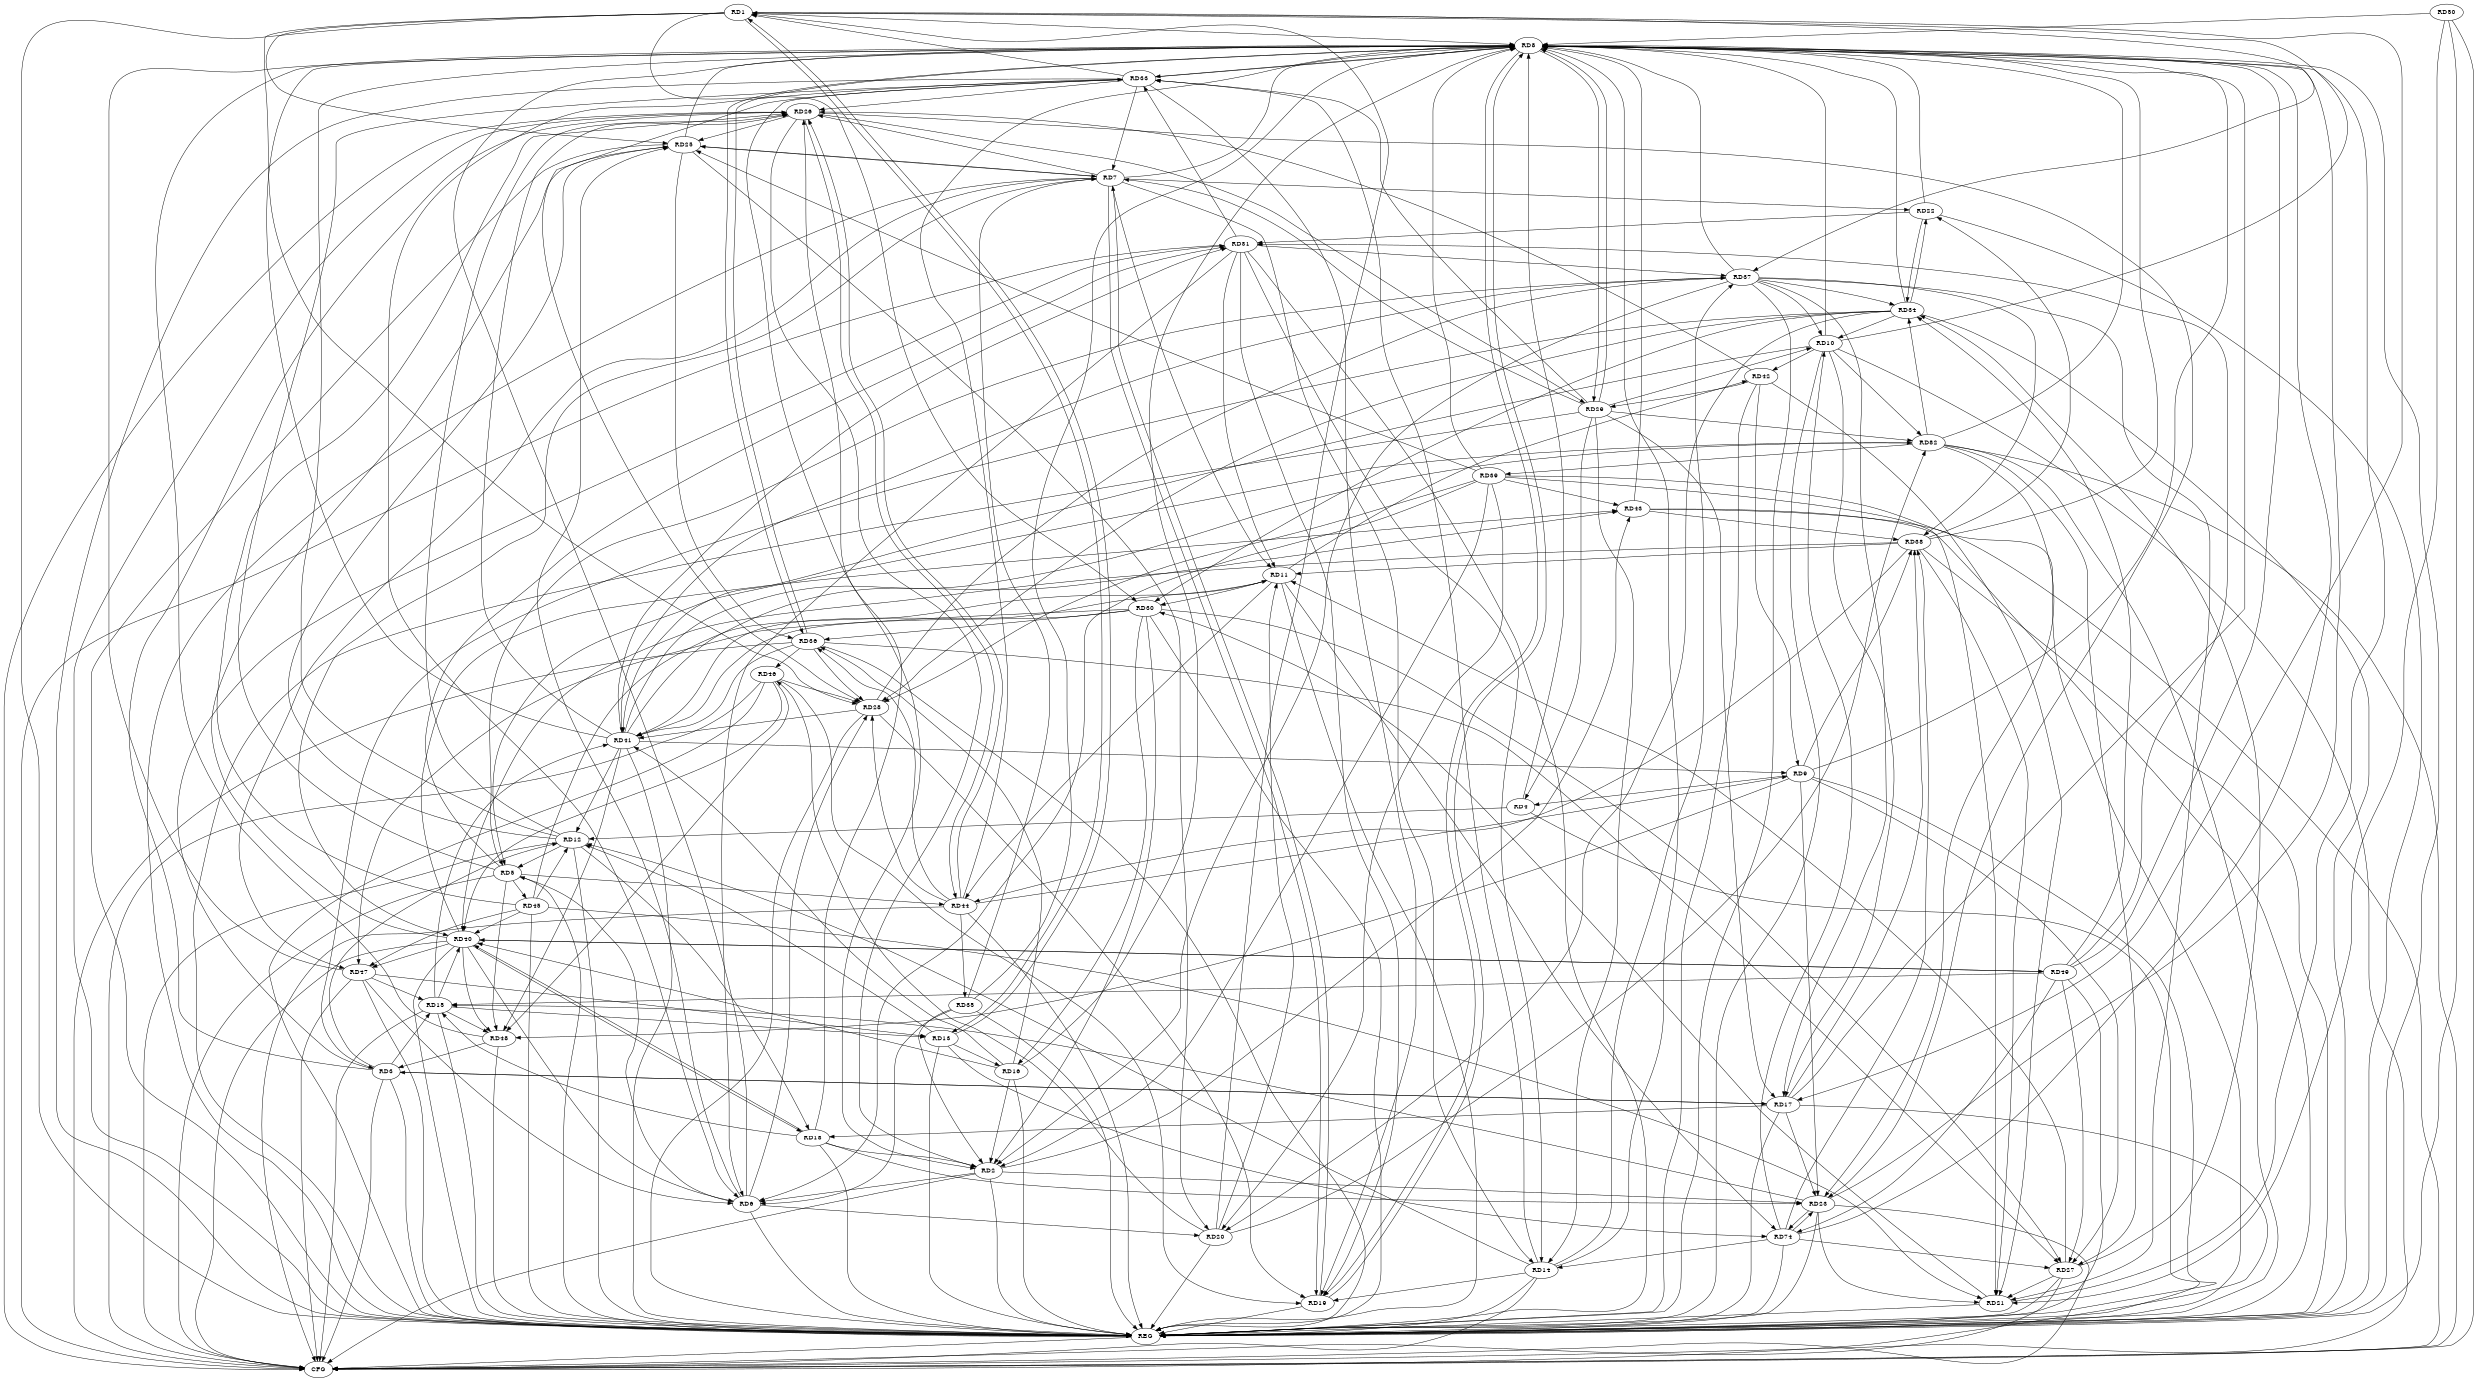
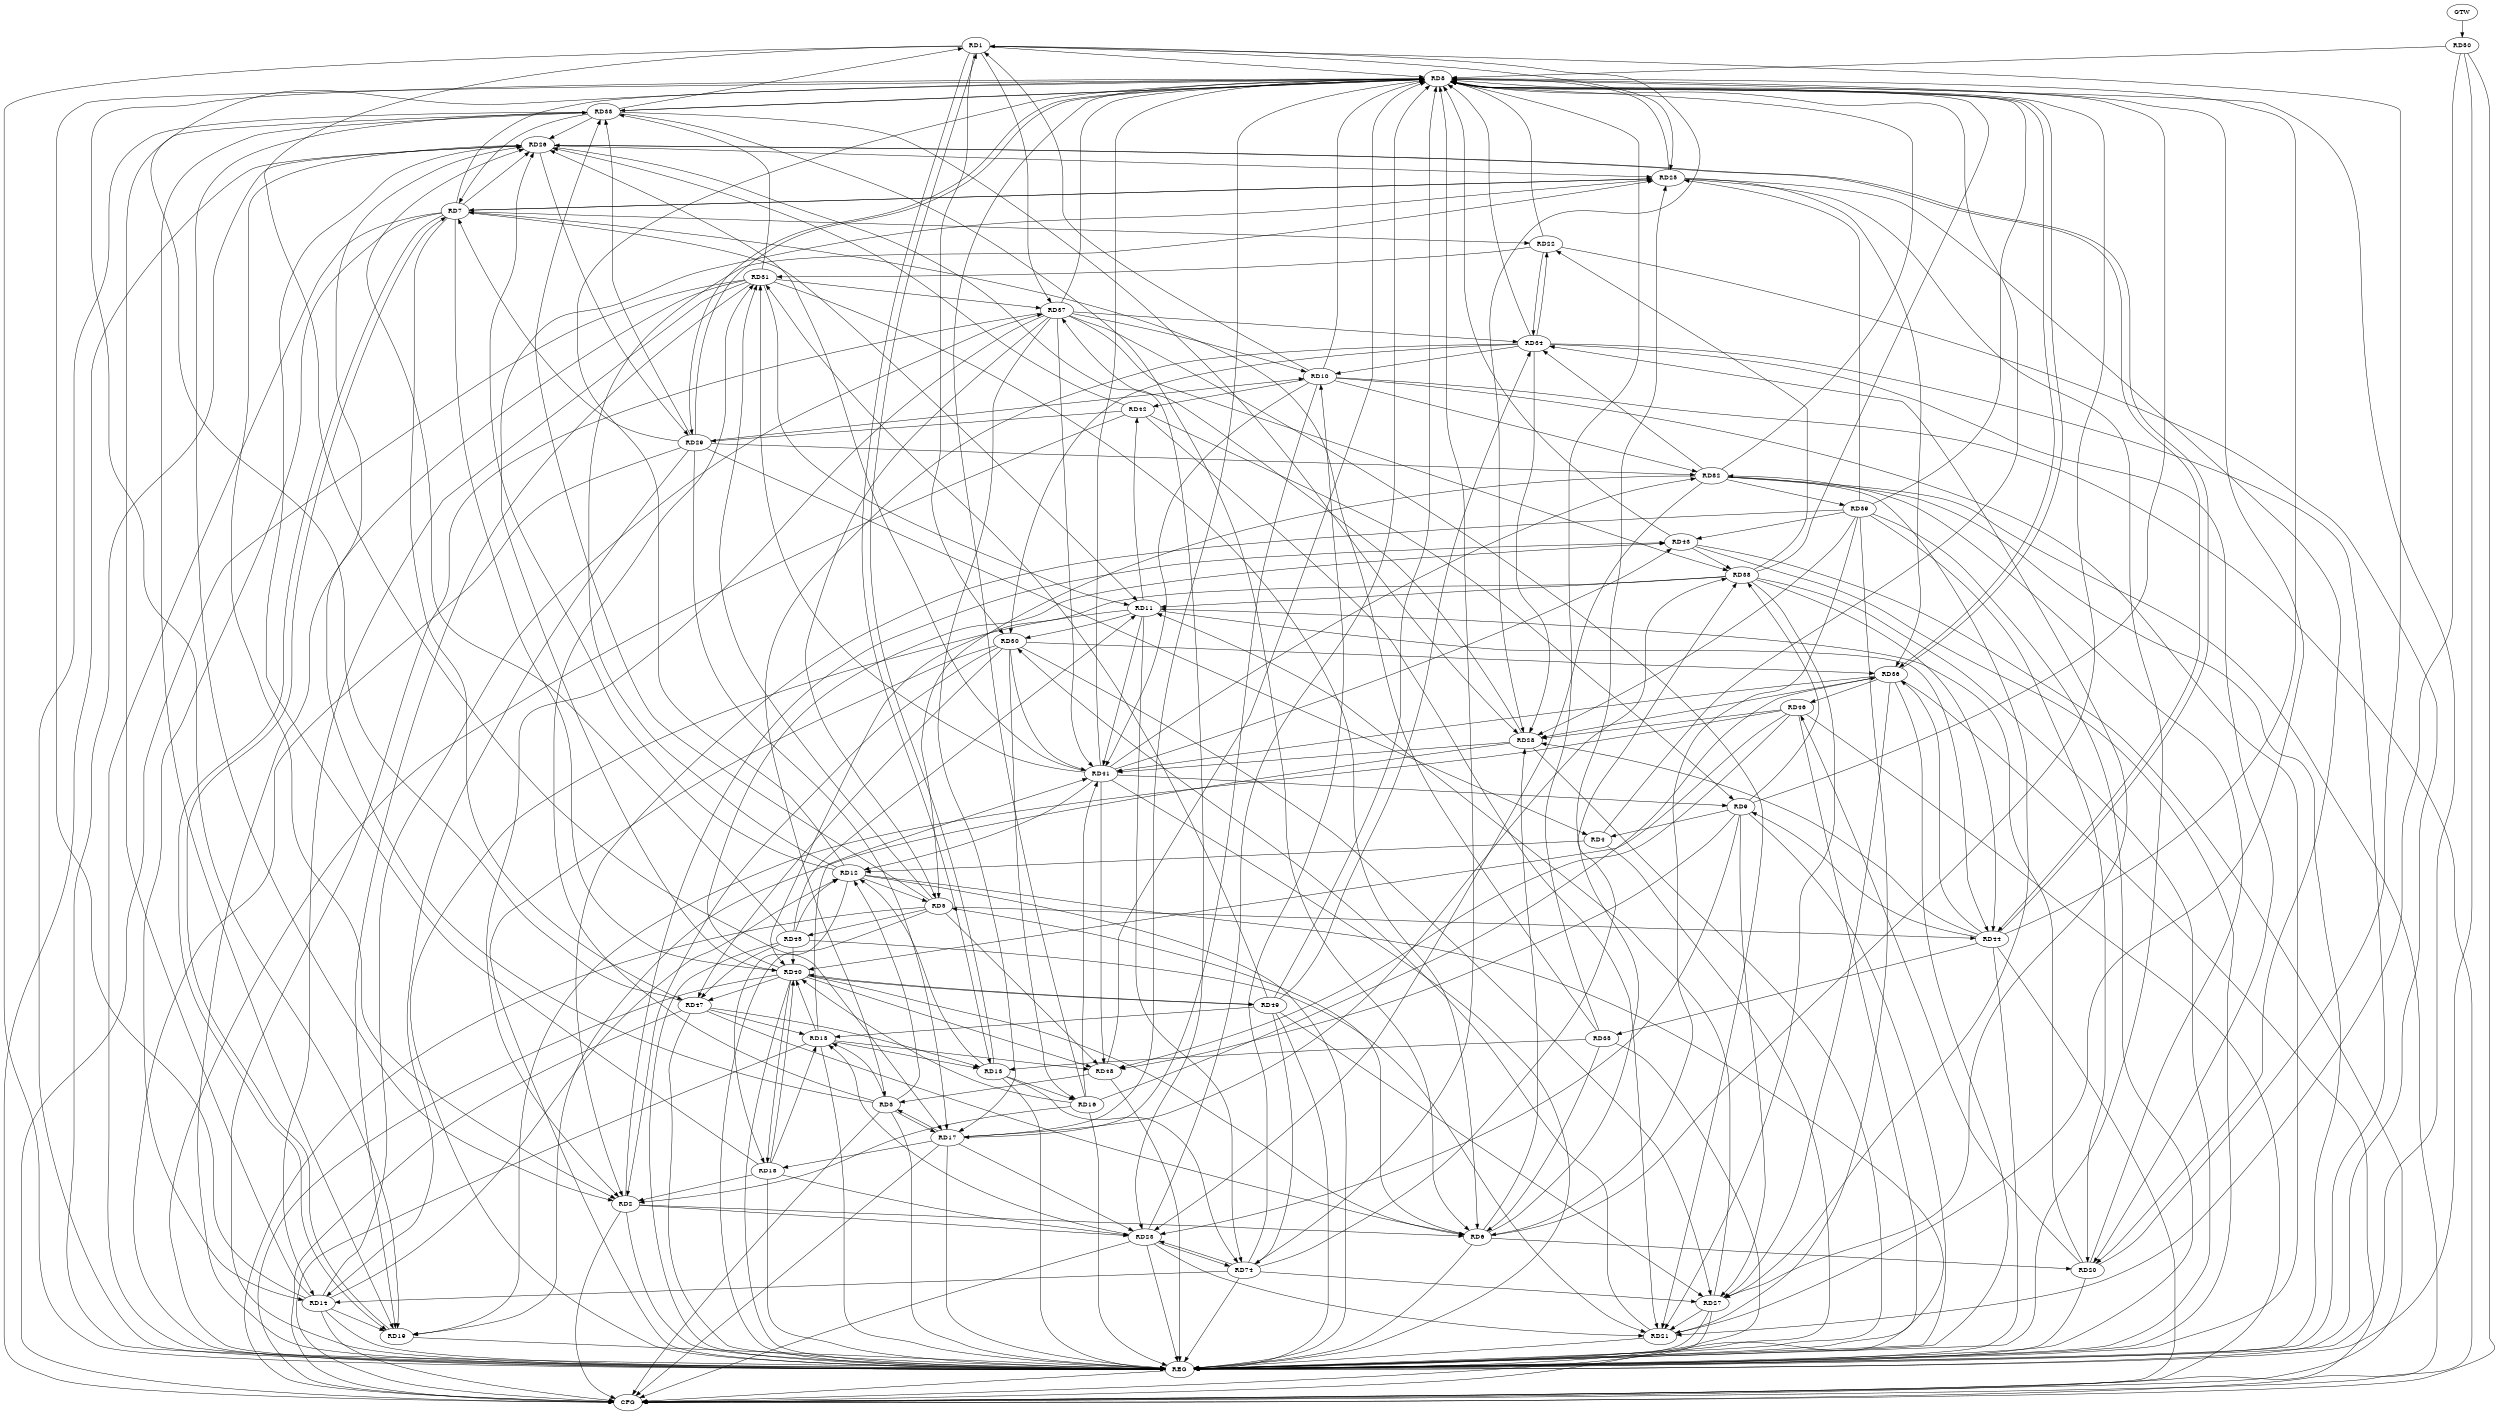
none -> (2462, 12)
(1493, 689) -> none
(930, 1073) -> (1314, 1051)
